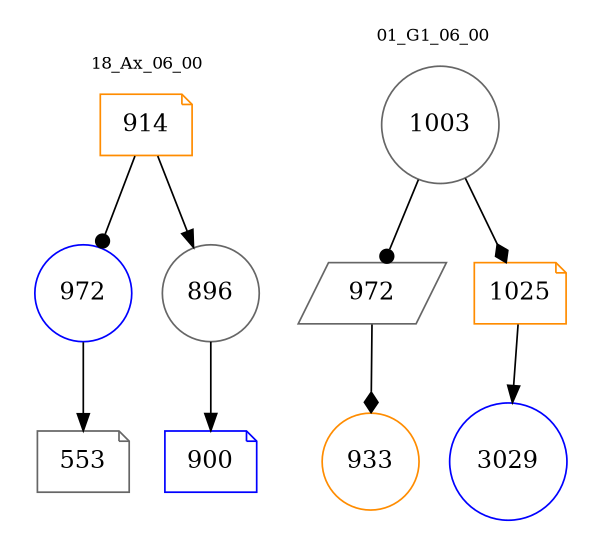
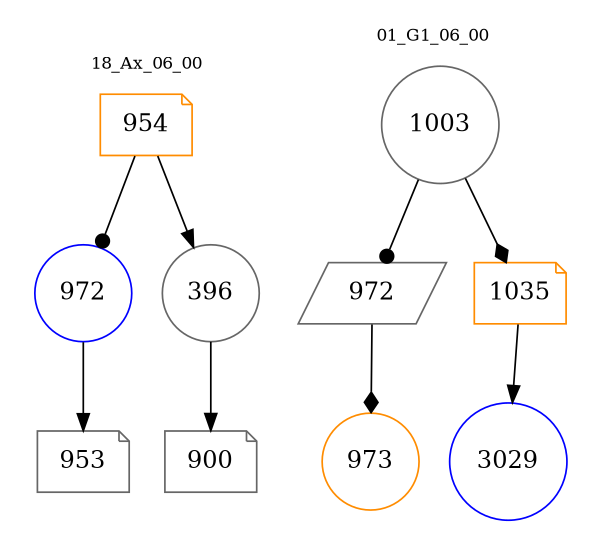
(146, 125) -> (146, 125)
(211, 293) -> (211, 293)
(520, 293) -> (520, 293)
(83, 462) -> (83, 462)
(211, 462) -> (211, 462)
(371, 462) -> (371, 462)
